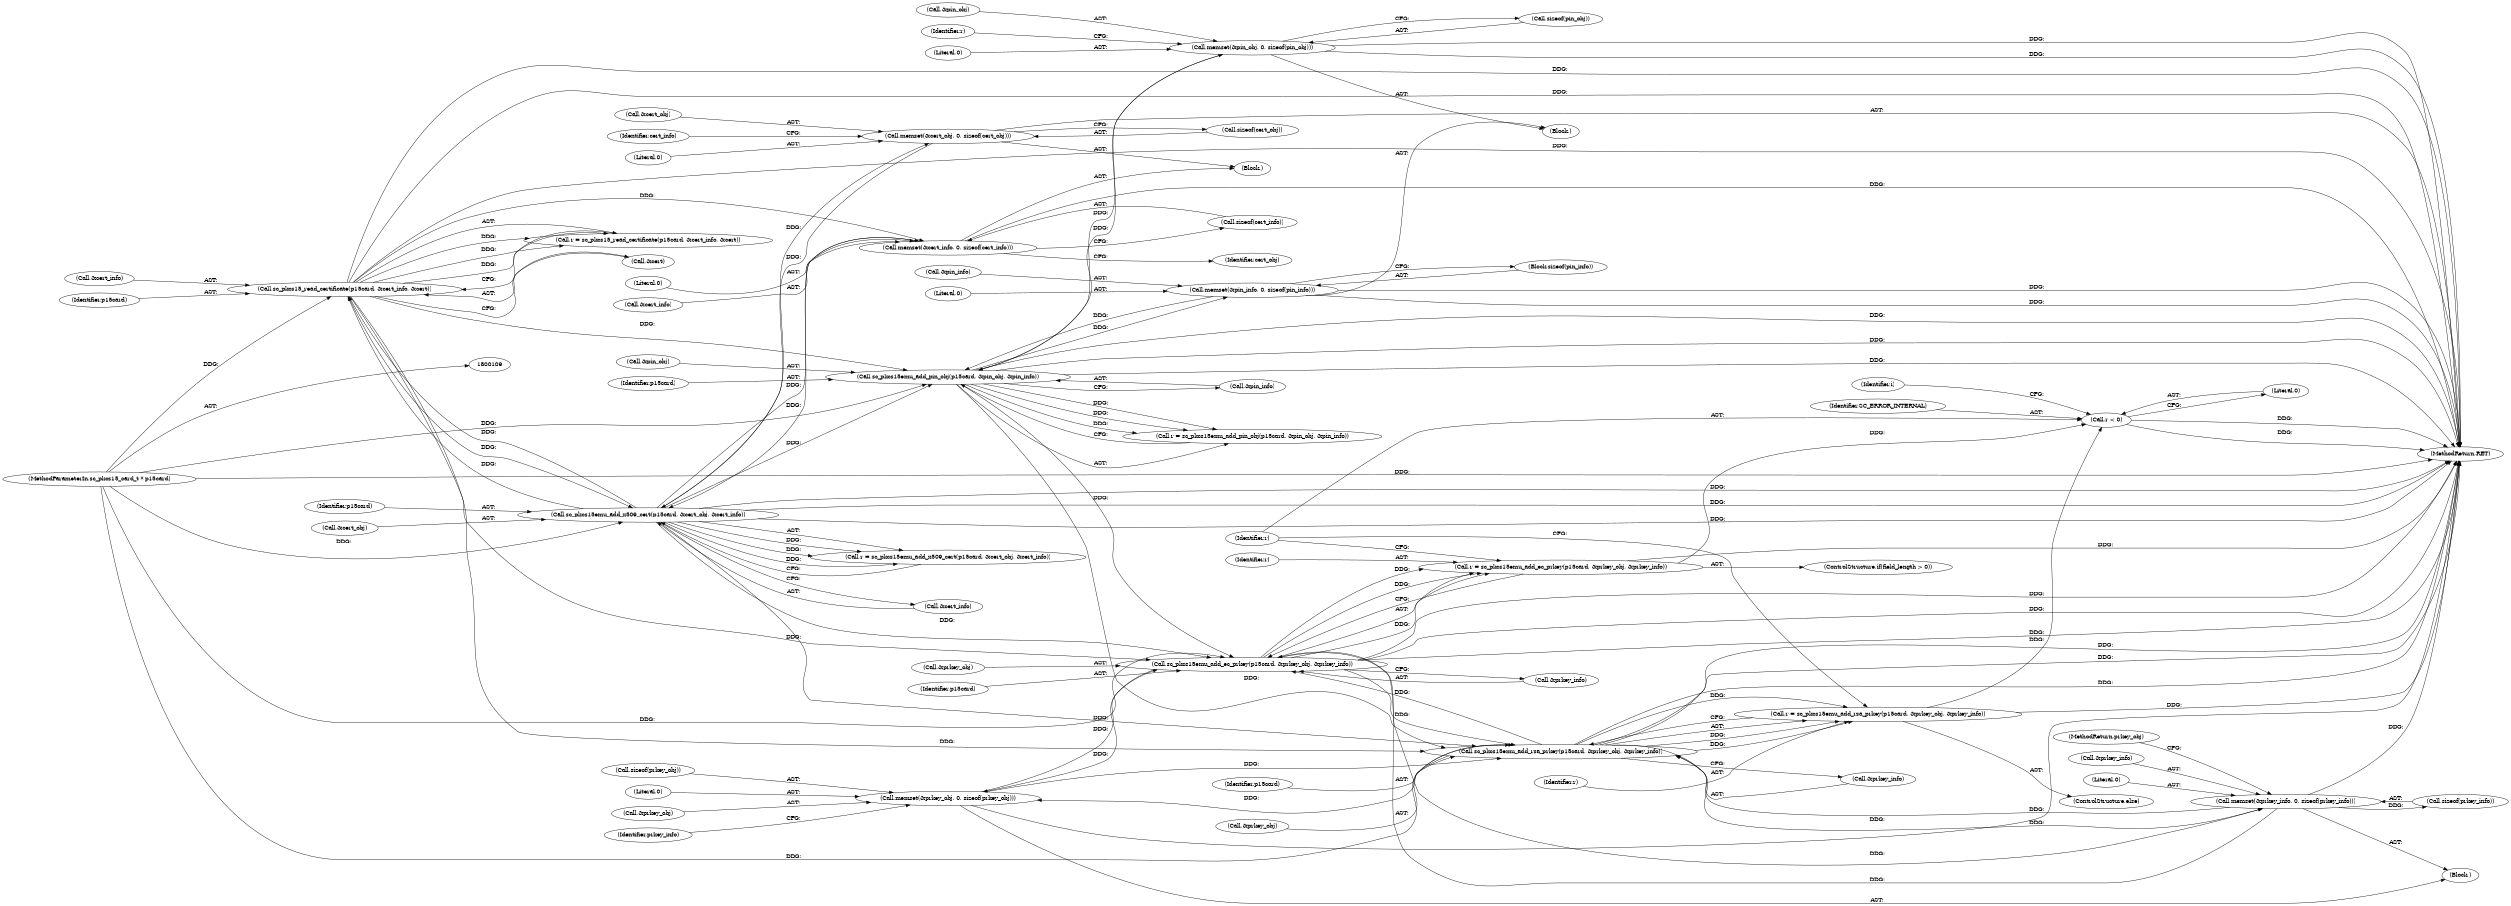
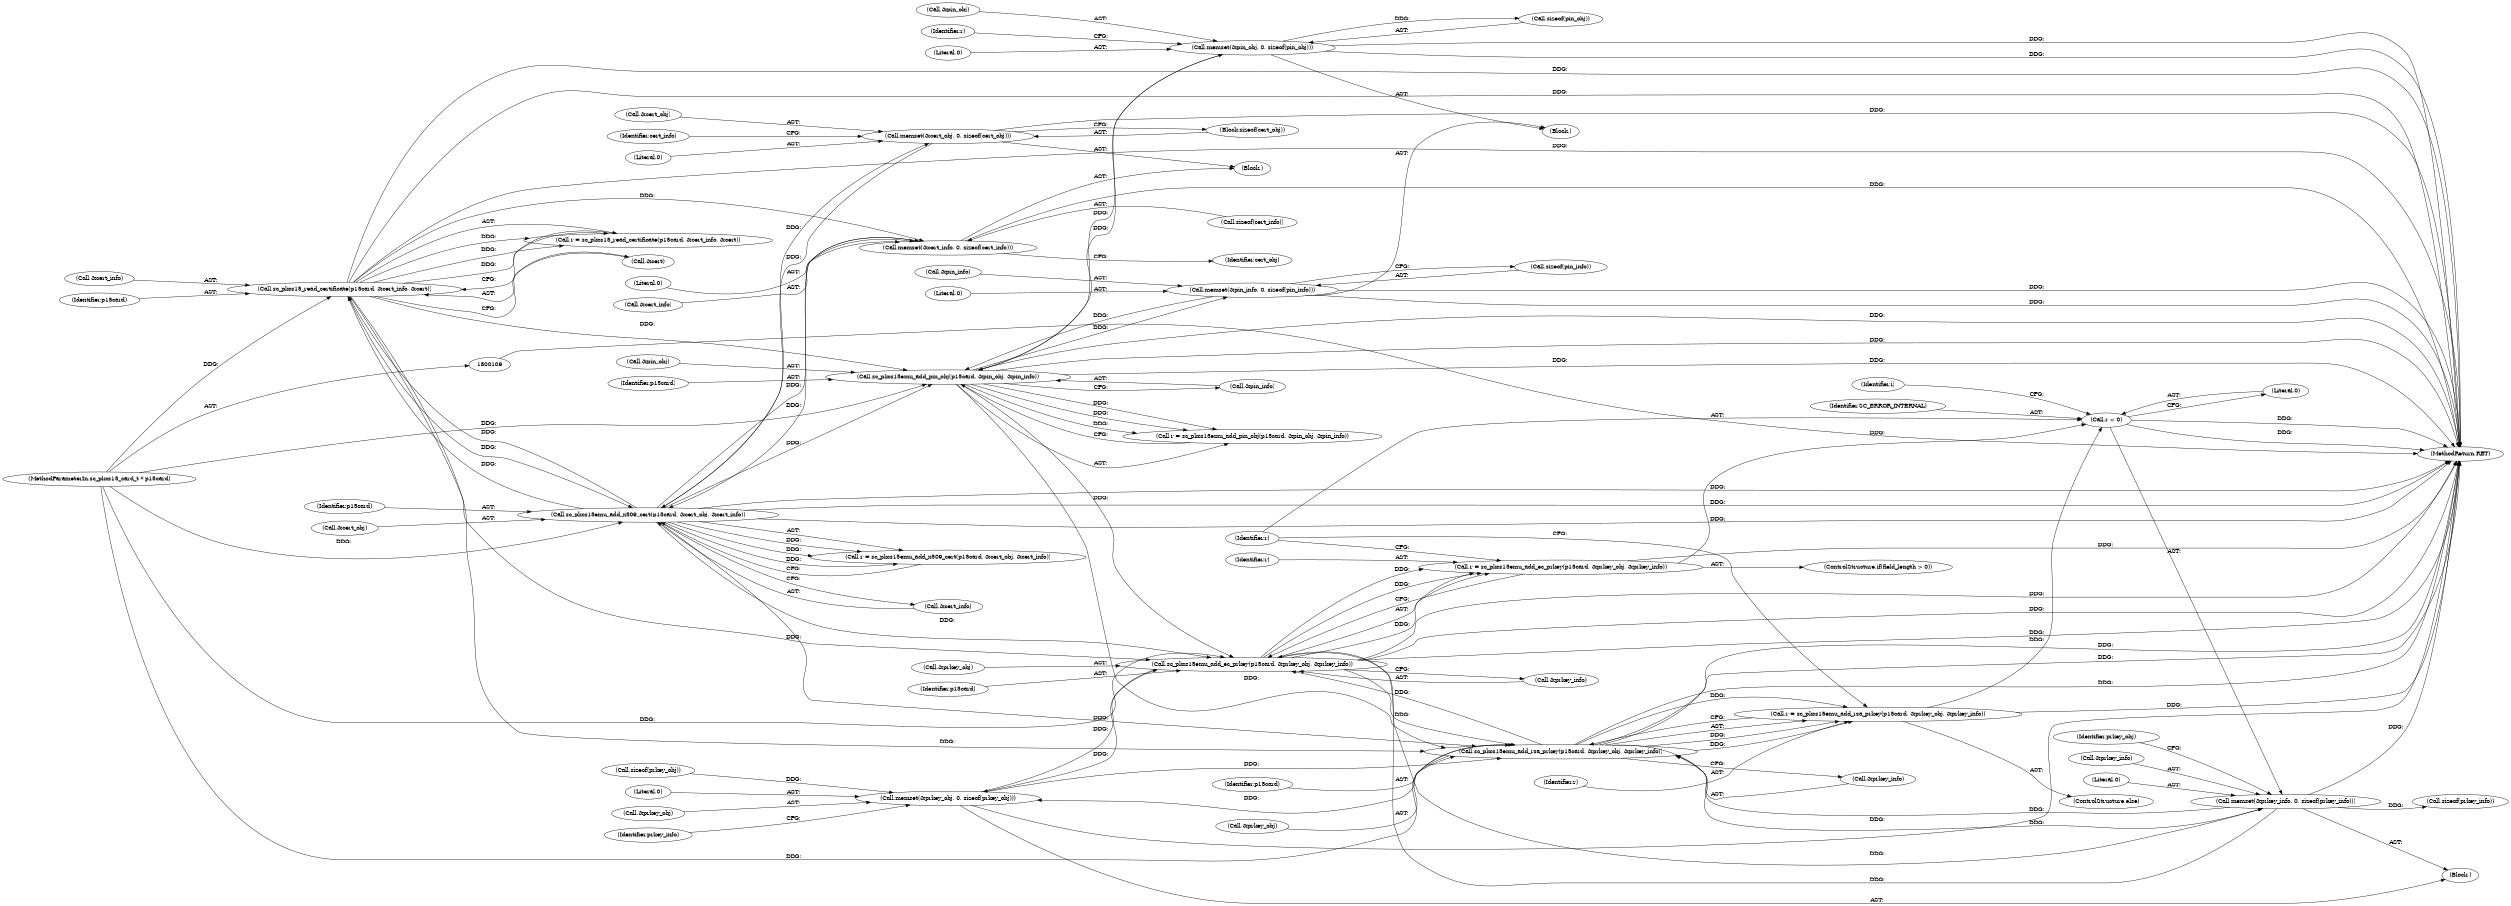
(1403, 19) -> (1403, 19)
(1878, 110) -> (1878, 110)
(1252, 130) -> (1252, 130)
(1129, 243) -> none
(1561, 267) -> (1561, 267)
(1312, 475) -> (1456, 372)
(2106, 737) -> (2106, 737)
(794, 779) -> (794, 779)
(2399, 802) -> (2195, 609)
